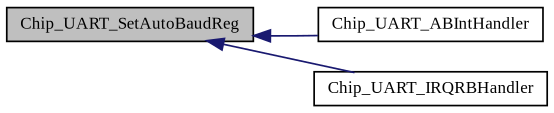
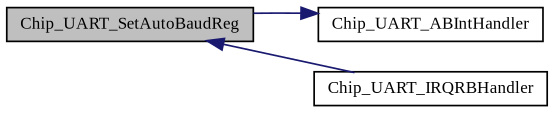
(294, 36) -> (277, 13)
